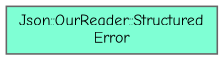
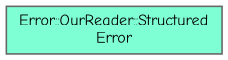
(112, 30) -> (114, 30)
